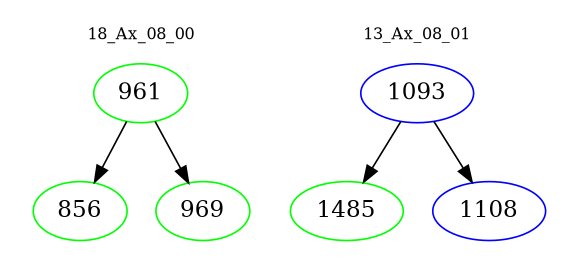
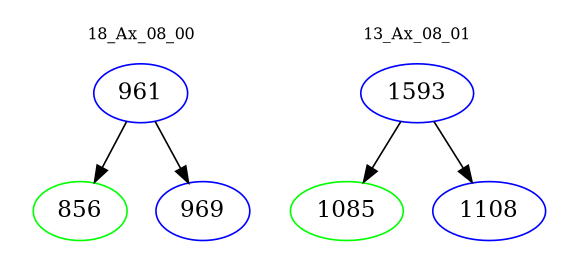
(141, 93) -> (141, 93)
(417, 93) -> (417, 93)
(203, 211) -> (203, 211)
(347, 211) -> (347, 211)
